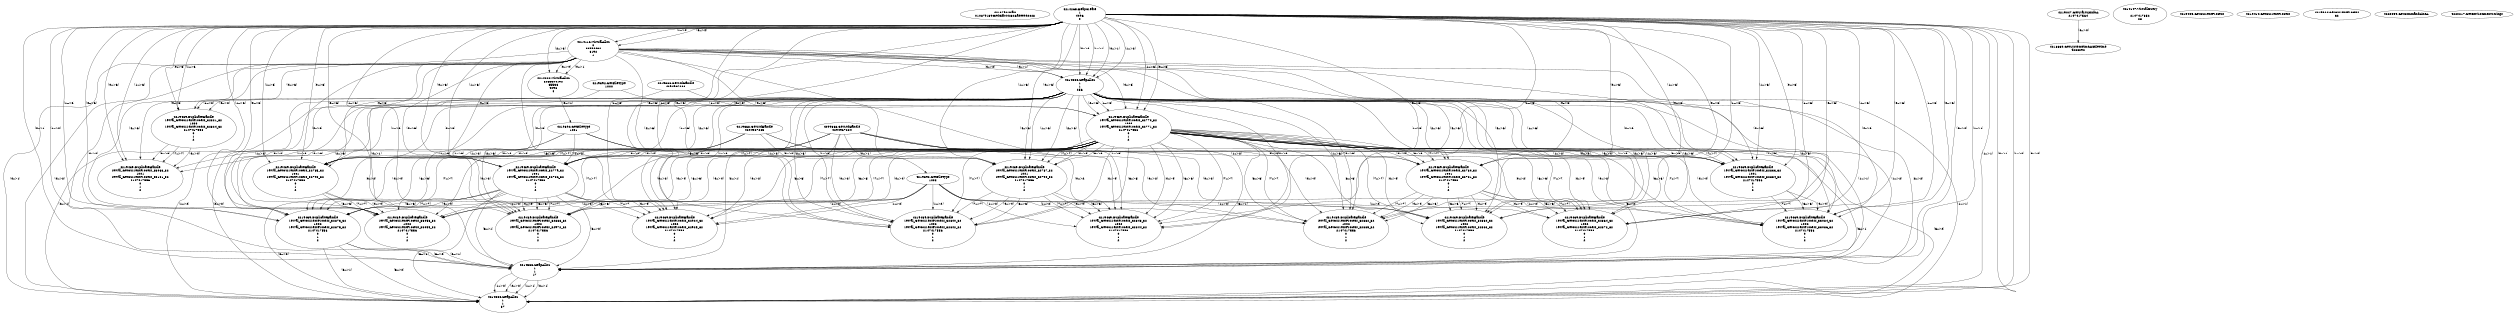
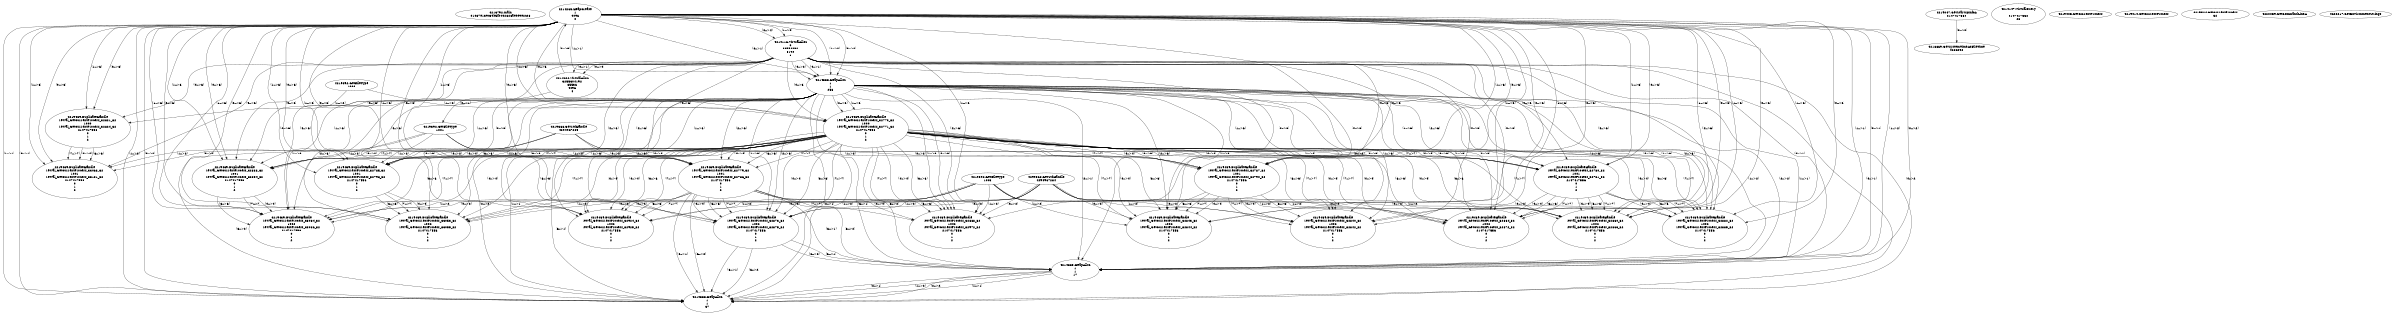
(790, 28) -> (557, 49)
(676, 85) -> none
(858, 154) -> none
